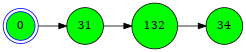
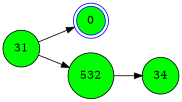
(49, 26) -> (53, 36)
(155, 26) -> (91, 76)
